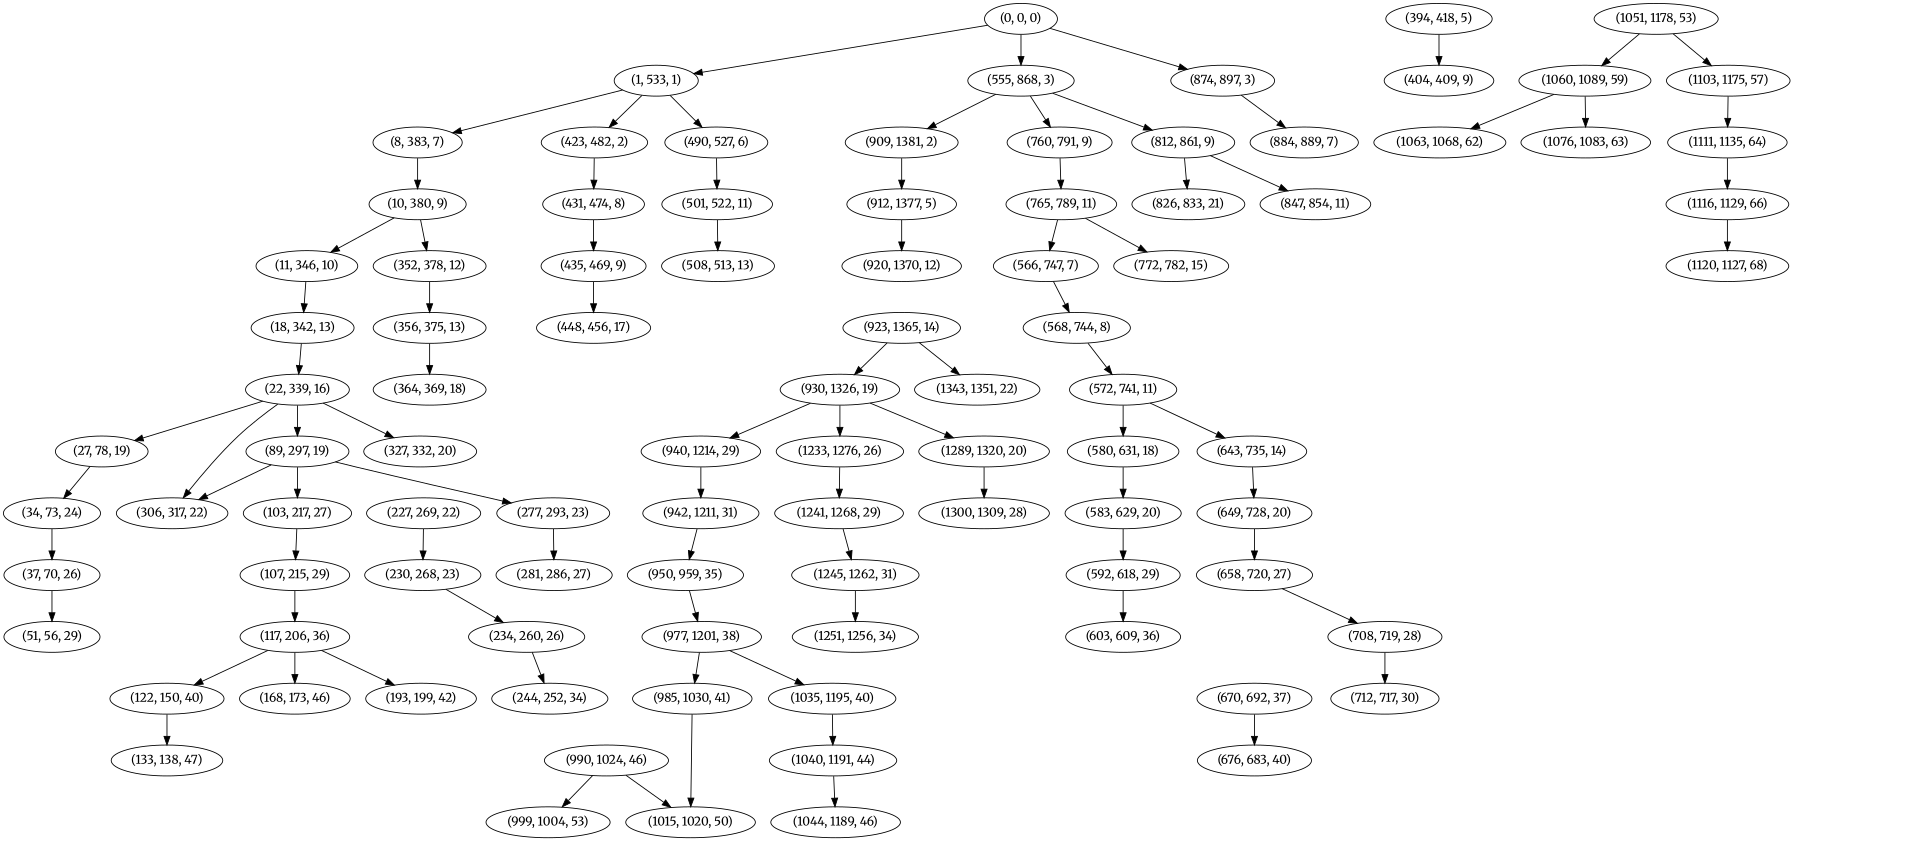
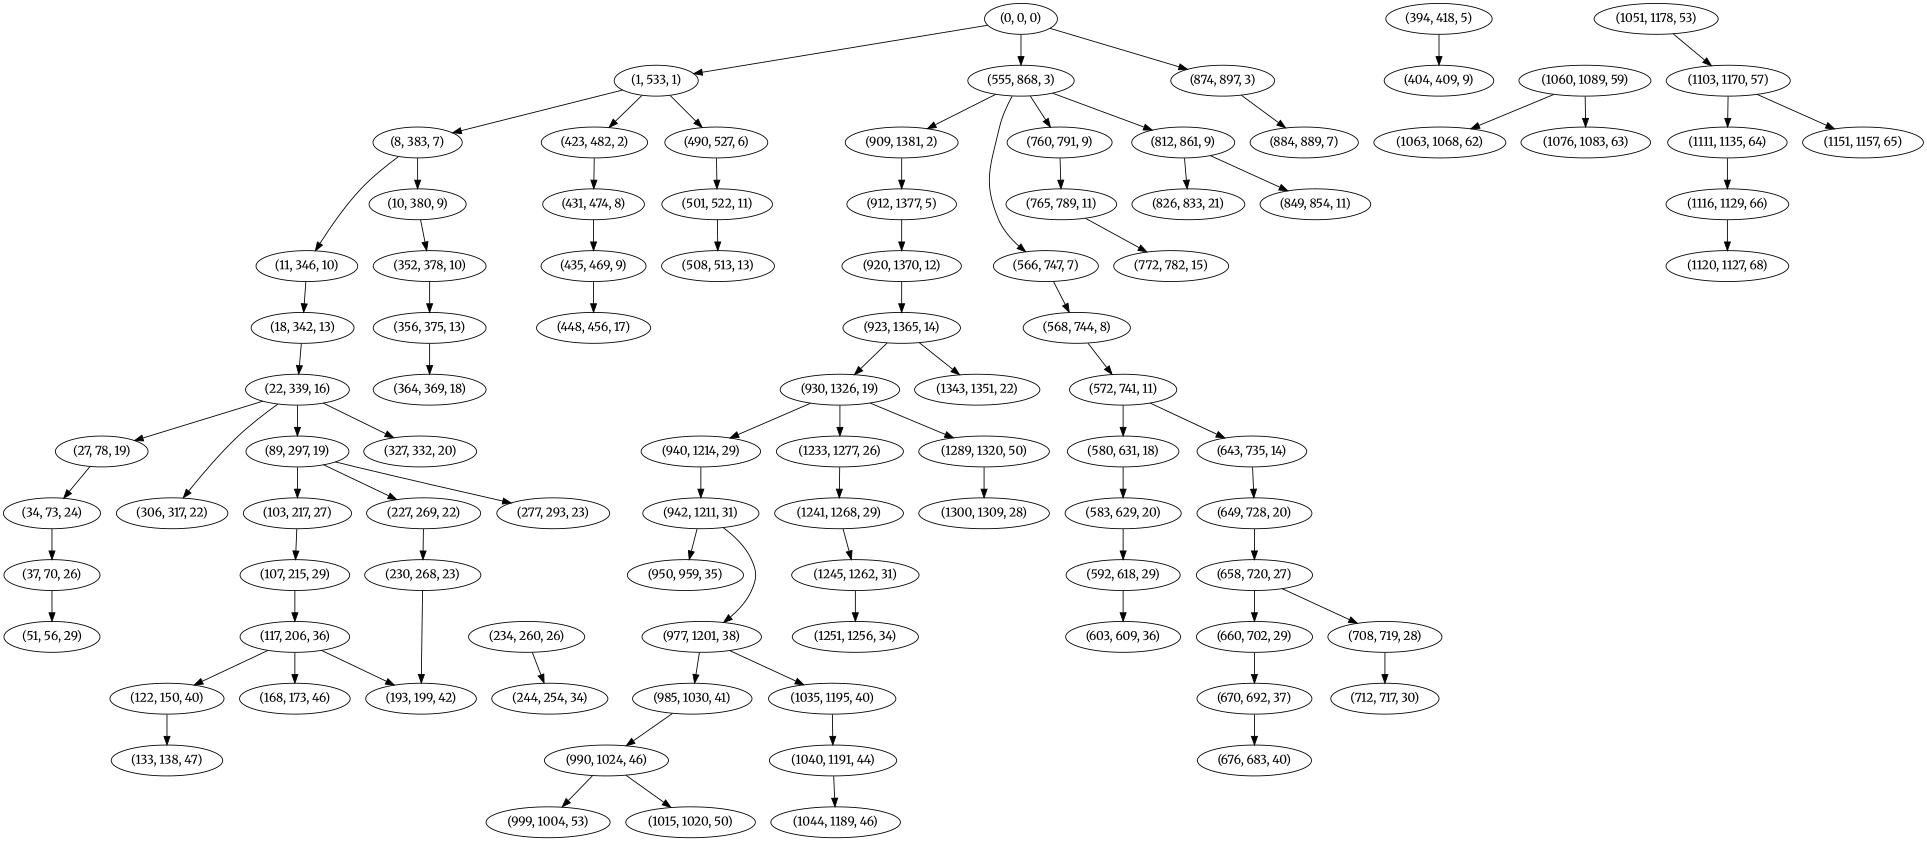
(1624, 47) -> none
(1728, 81) -> (1728, 81)
none -> (1863, 142)
(1315, 204) -> (1315, 204)
(1055, 231) -> (990, 174)
(366, 233) -> (355, 196)
(430, 266) -> (430, 266)
none -> (902, 293)
(840, 451) -> (840, 451)
(984, 451) -> (984, 451)
(239, 480) -> (356, 480)
(554, 575) -> none
(692, 602) -> (755, 571)
(471, 604) -> (422, 632)
none -> (1254, 637)
(550, 699) -> (550, 699)
(691, 756) -> (653, 727)
